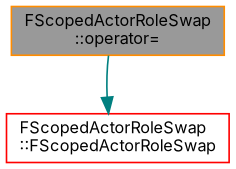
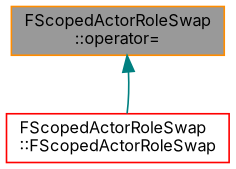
(107, 76) -> (129, 93)
